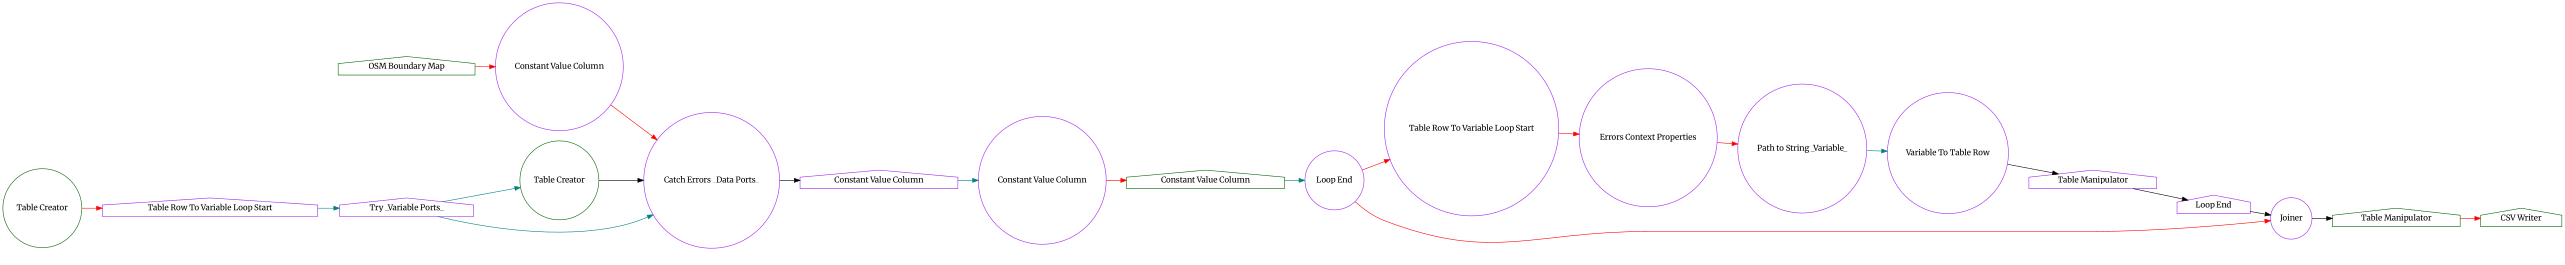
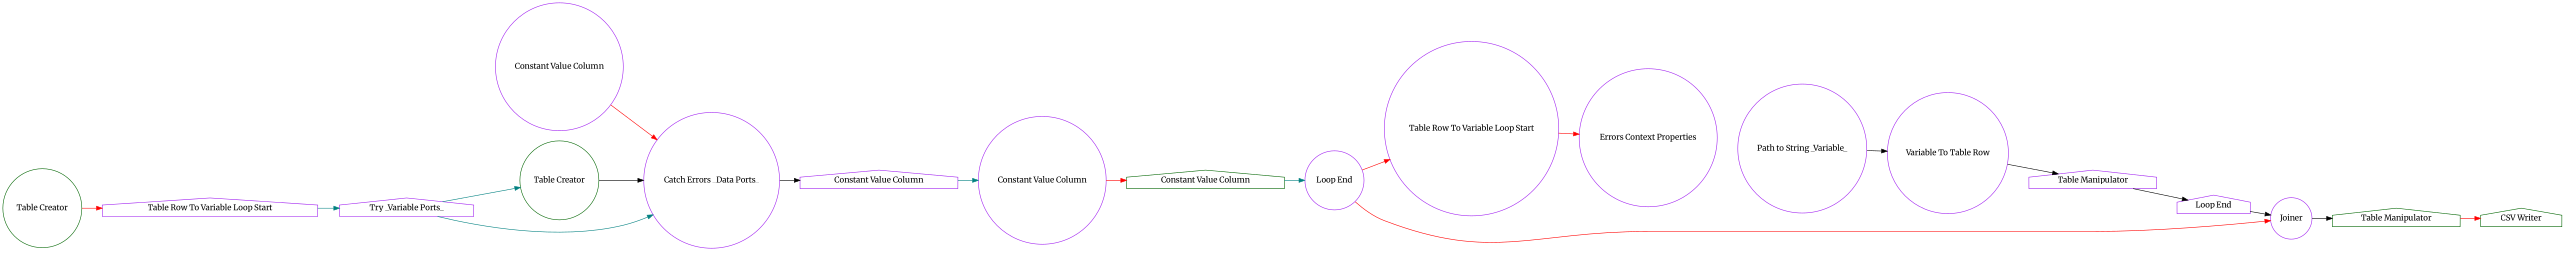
(407, 67) -> none
(1725, 143) -> none
(1874, 151) -> (1874, 151)
